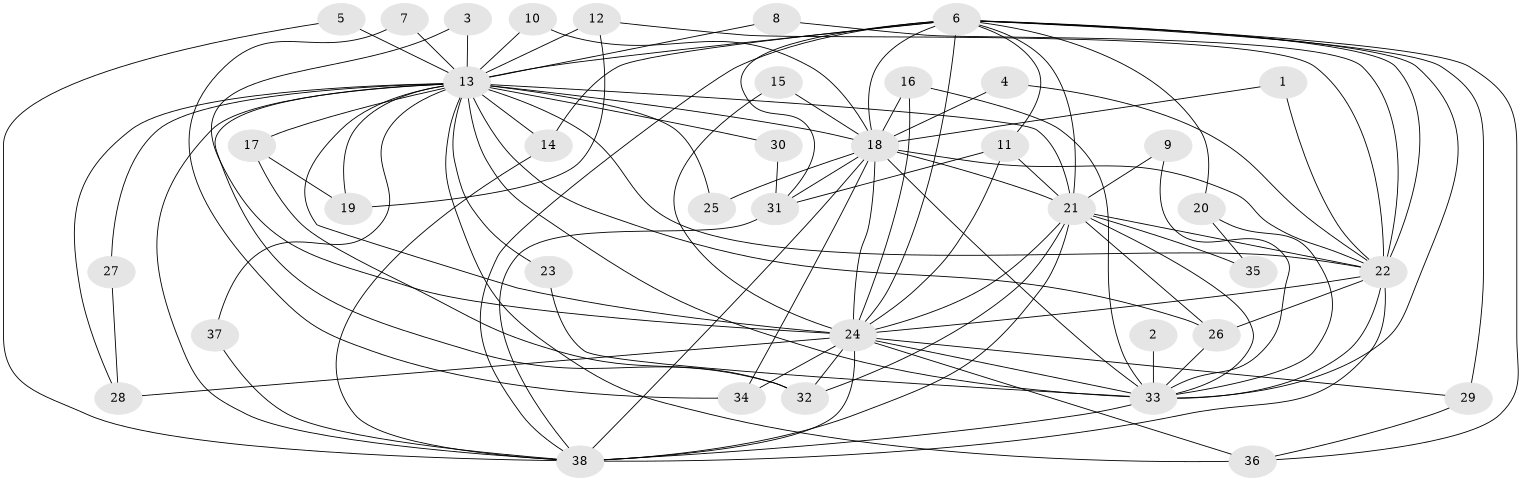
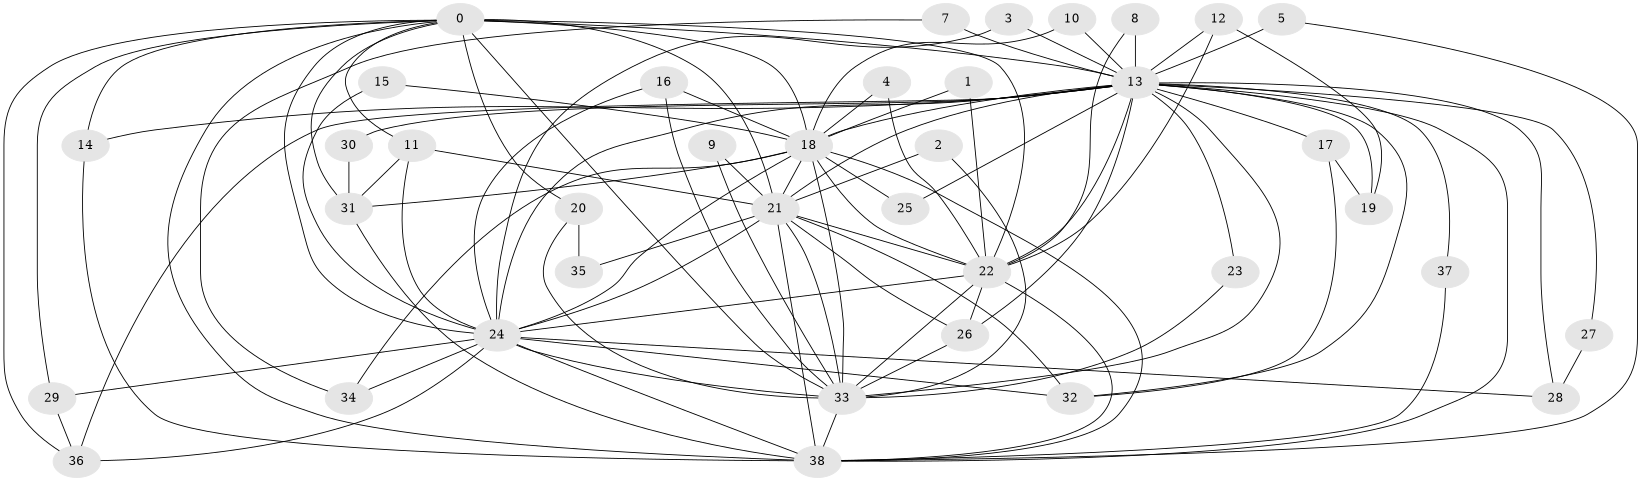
(957, 19) -> (460, 19)
none -> (851, 180)
